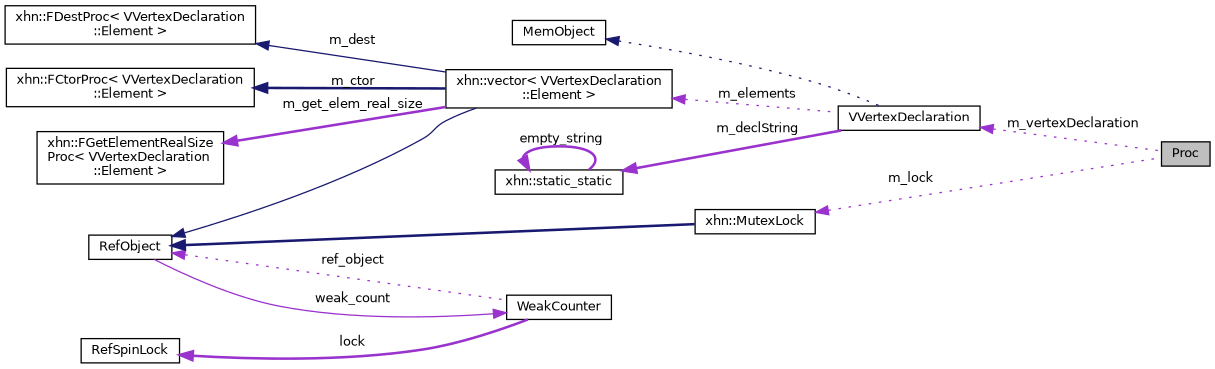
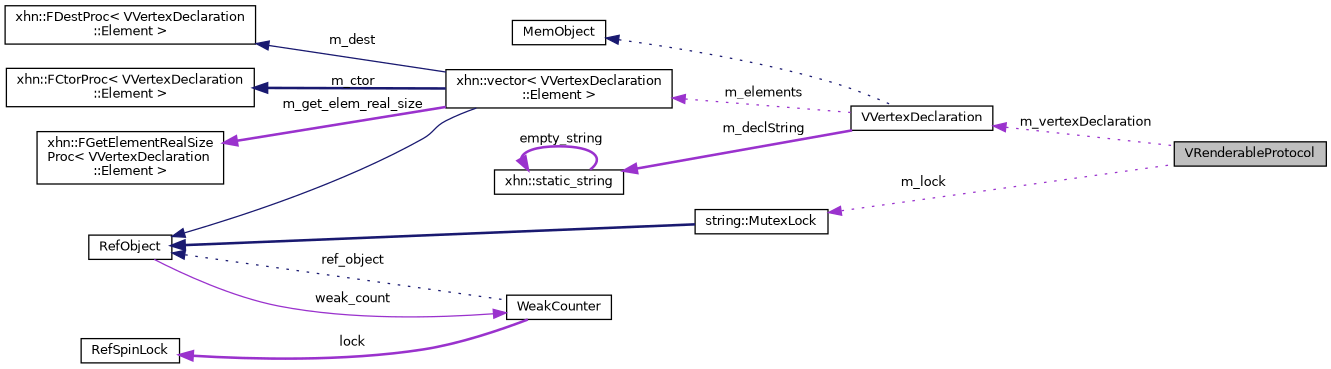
(1186, 154) -> (1250, 154)
(559, 182) -> (559, 182)
(755, 222) -> (762, 222)
(346, 277) -> (346, 277)
